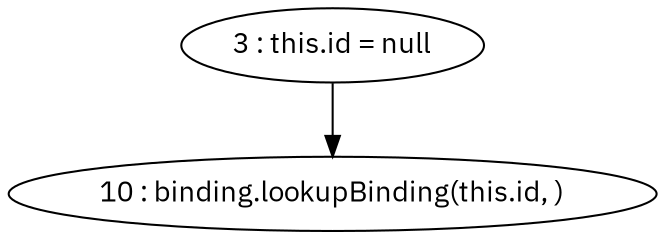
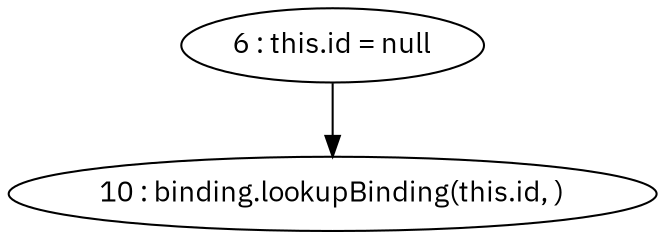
(333, 45) -> (333, 45)
